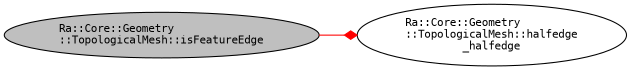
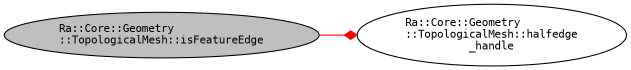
(492, 35) -> (492, 35)
